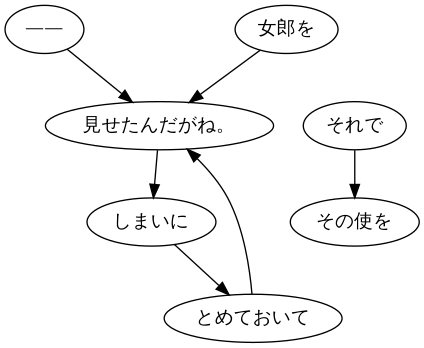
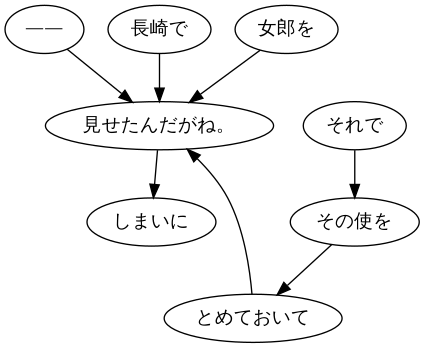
none -> (159, 29)
(197, 265) -> (310, 265)
